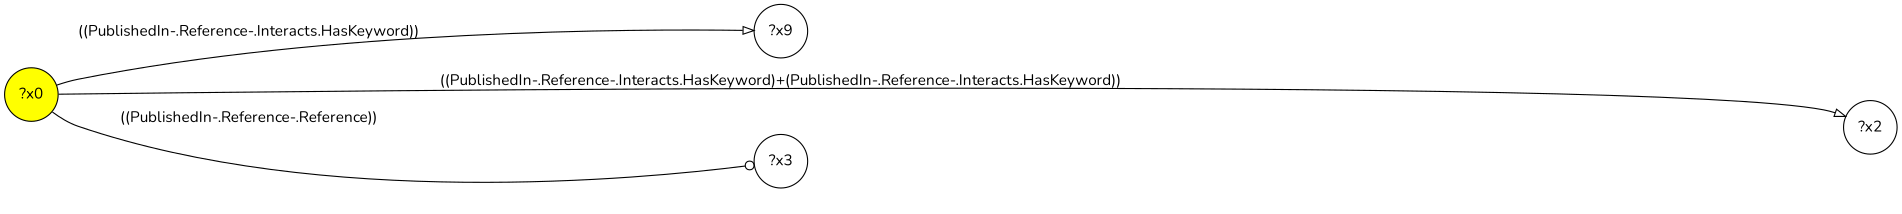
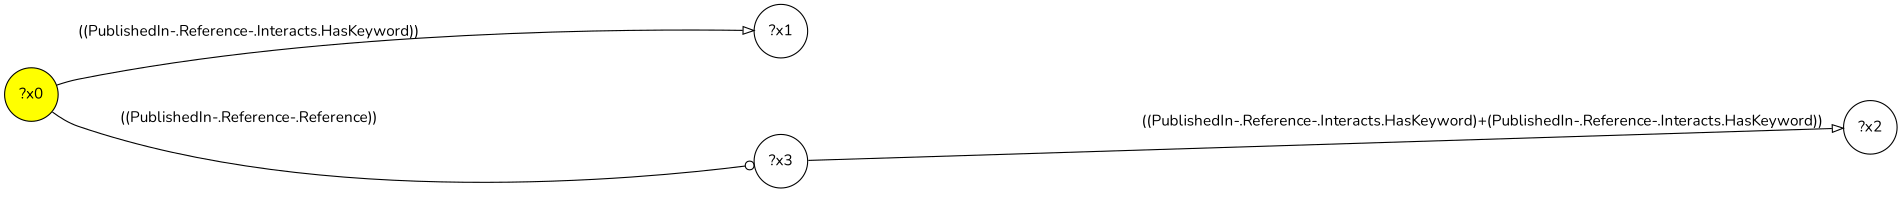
(781, 31) -> (781, 31)
(947, 88) -> (1320, 144)
